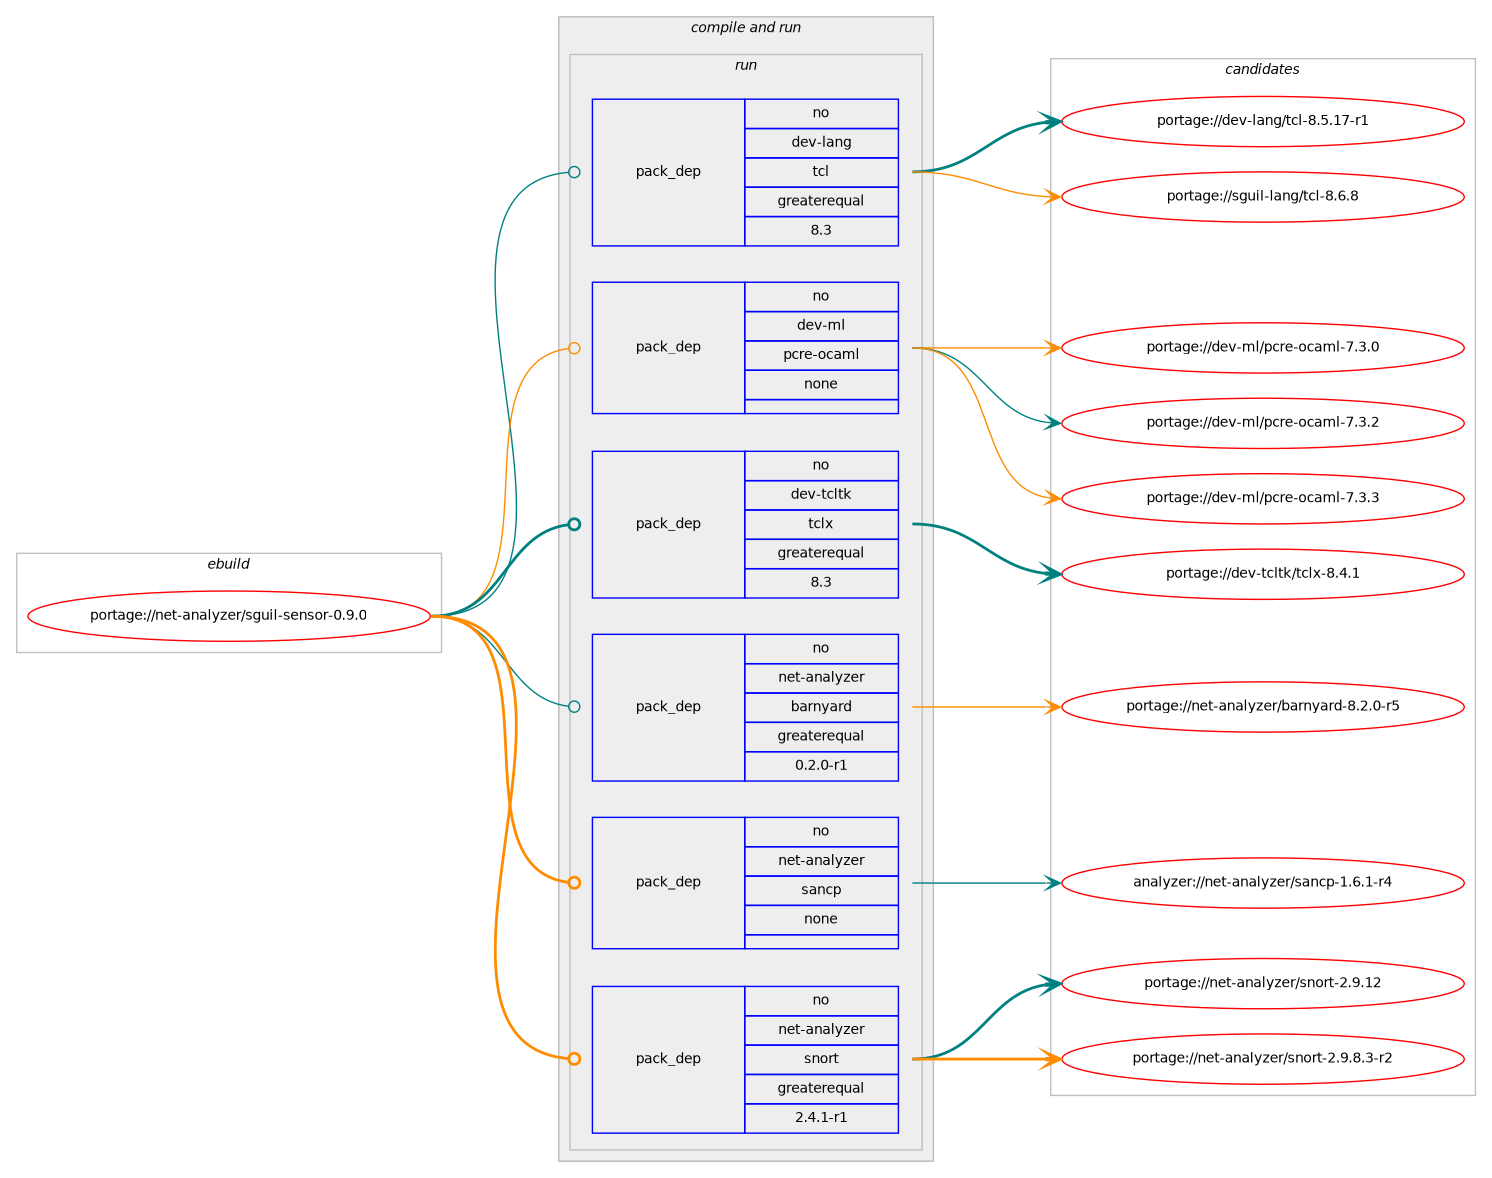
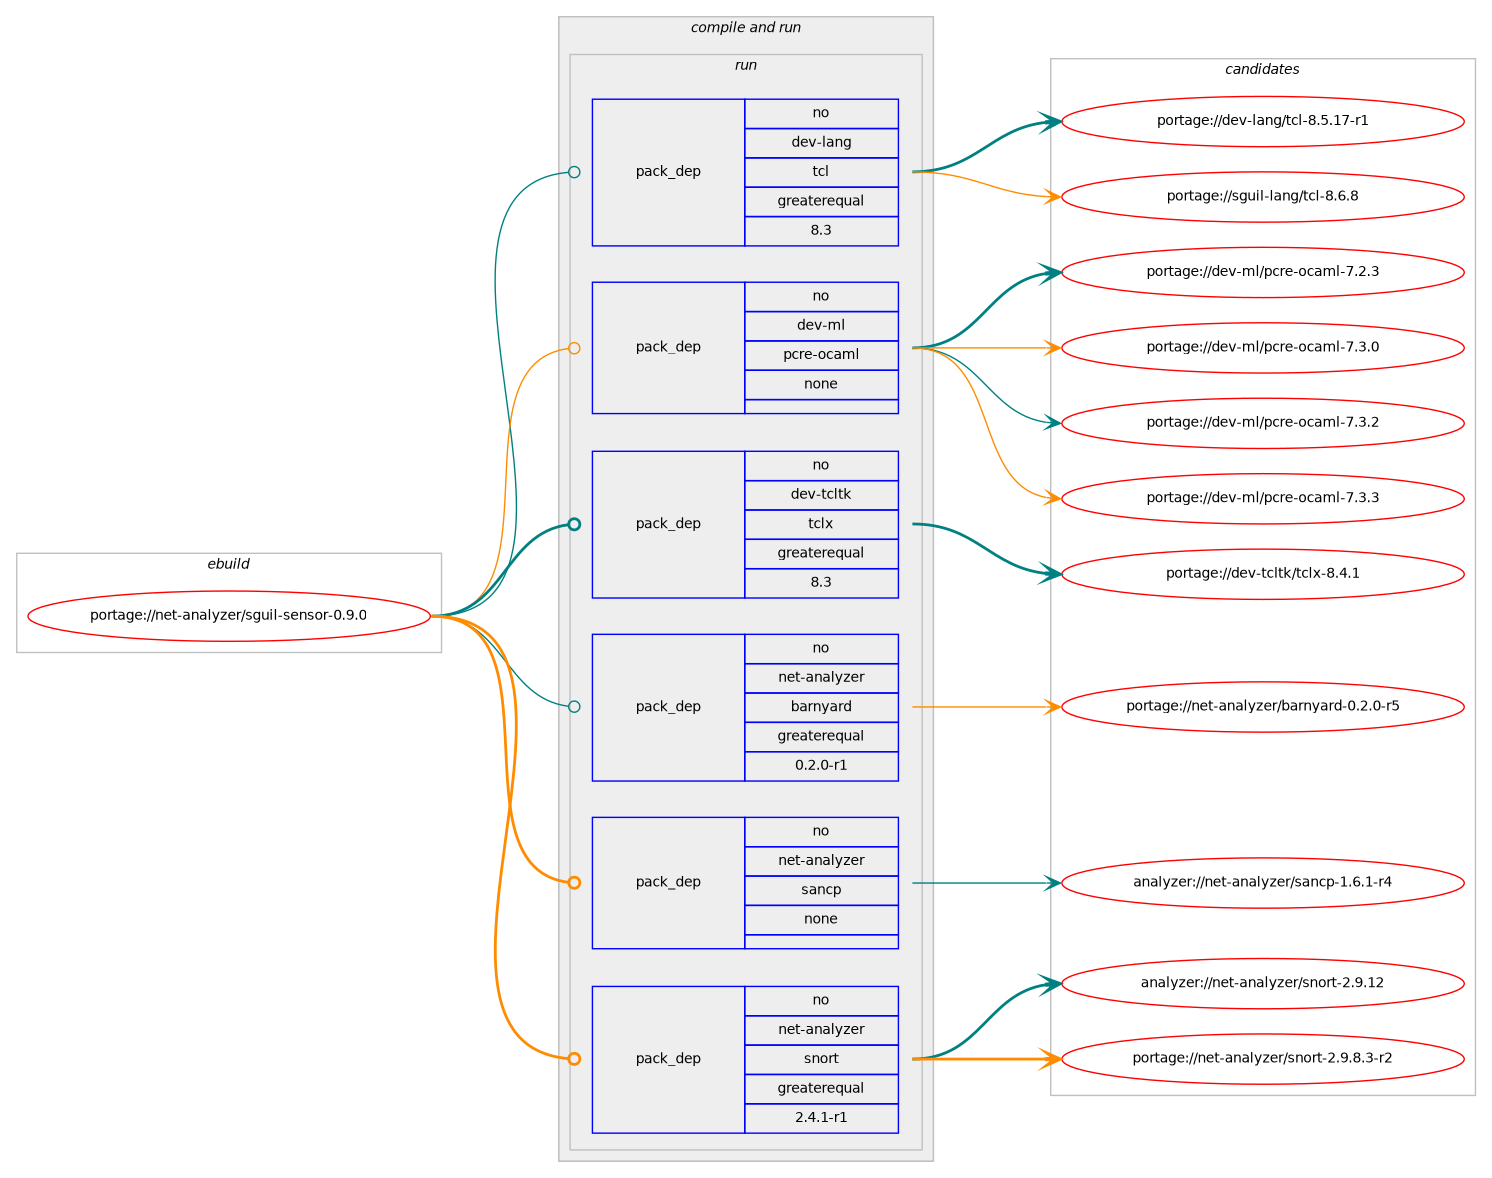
none -> (1263, 272)
(1263, 707) -> (1263, 707)
(1263, 984) -> (1263, 984)
